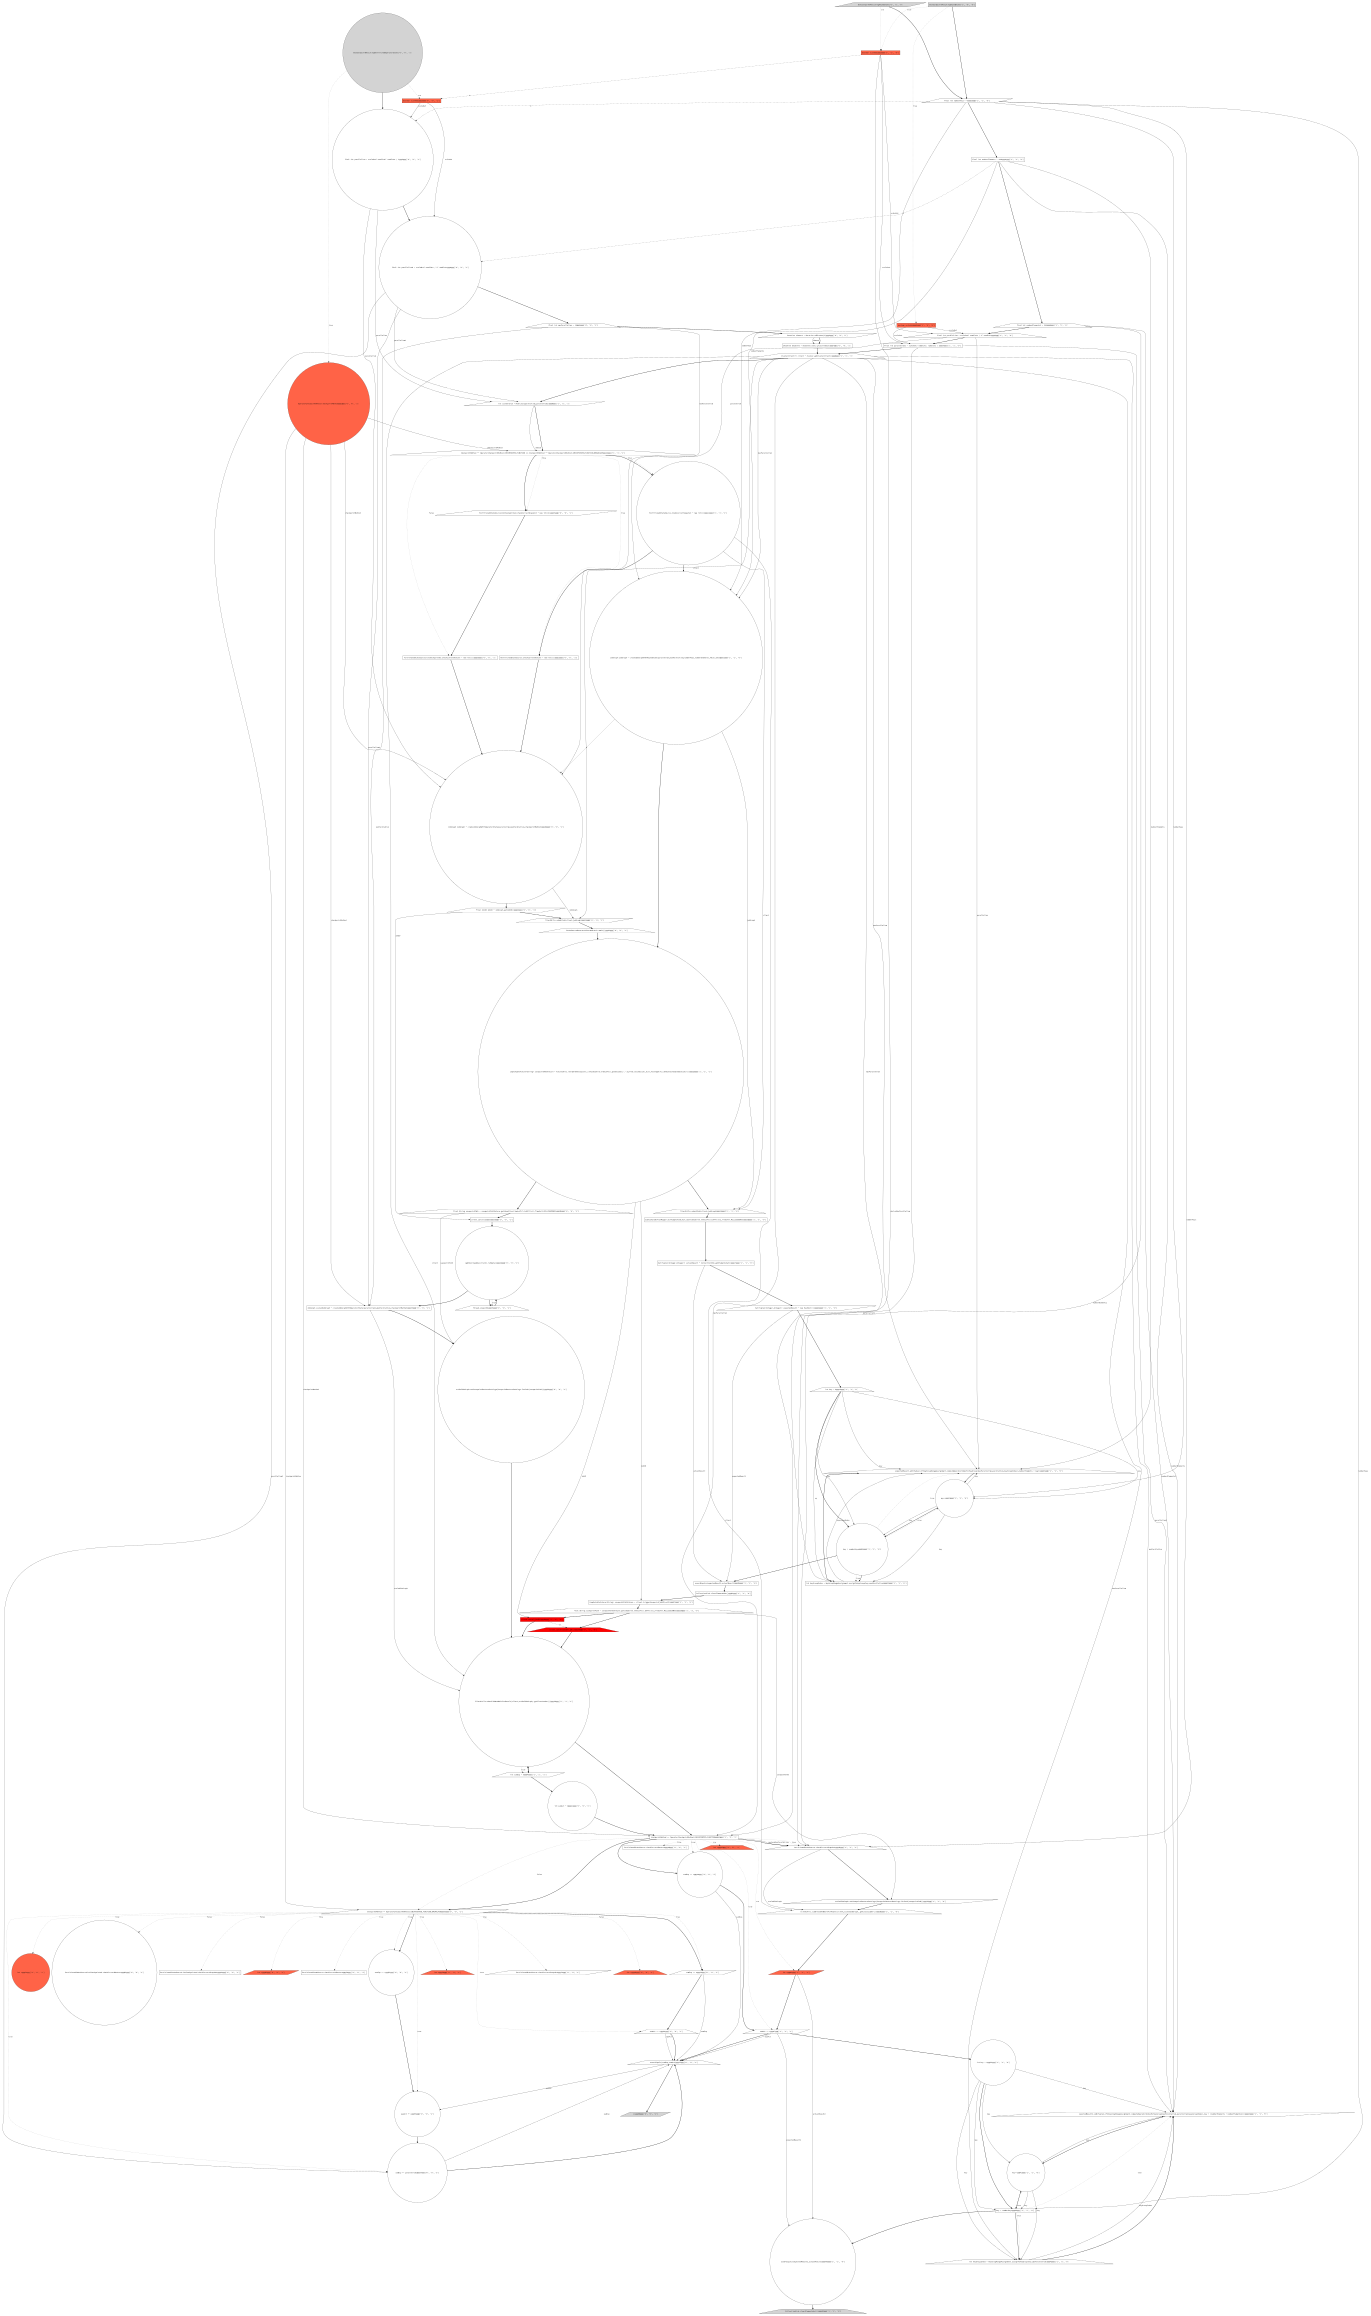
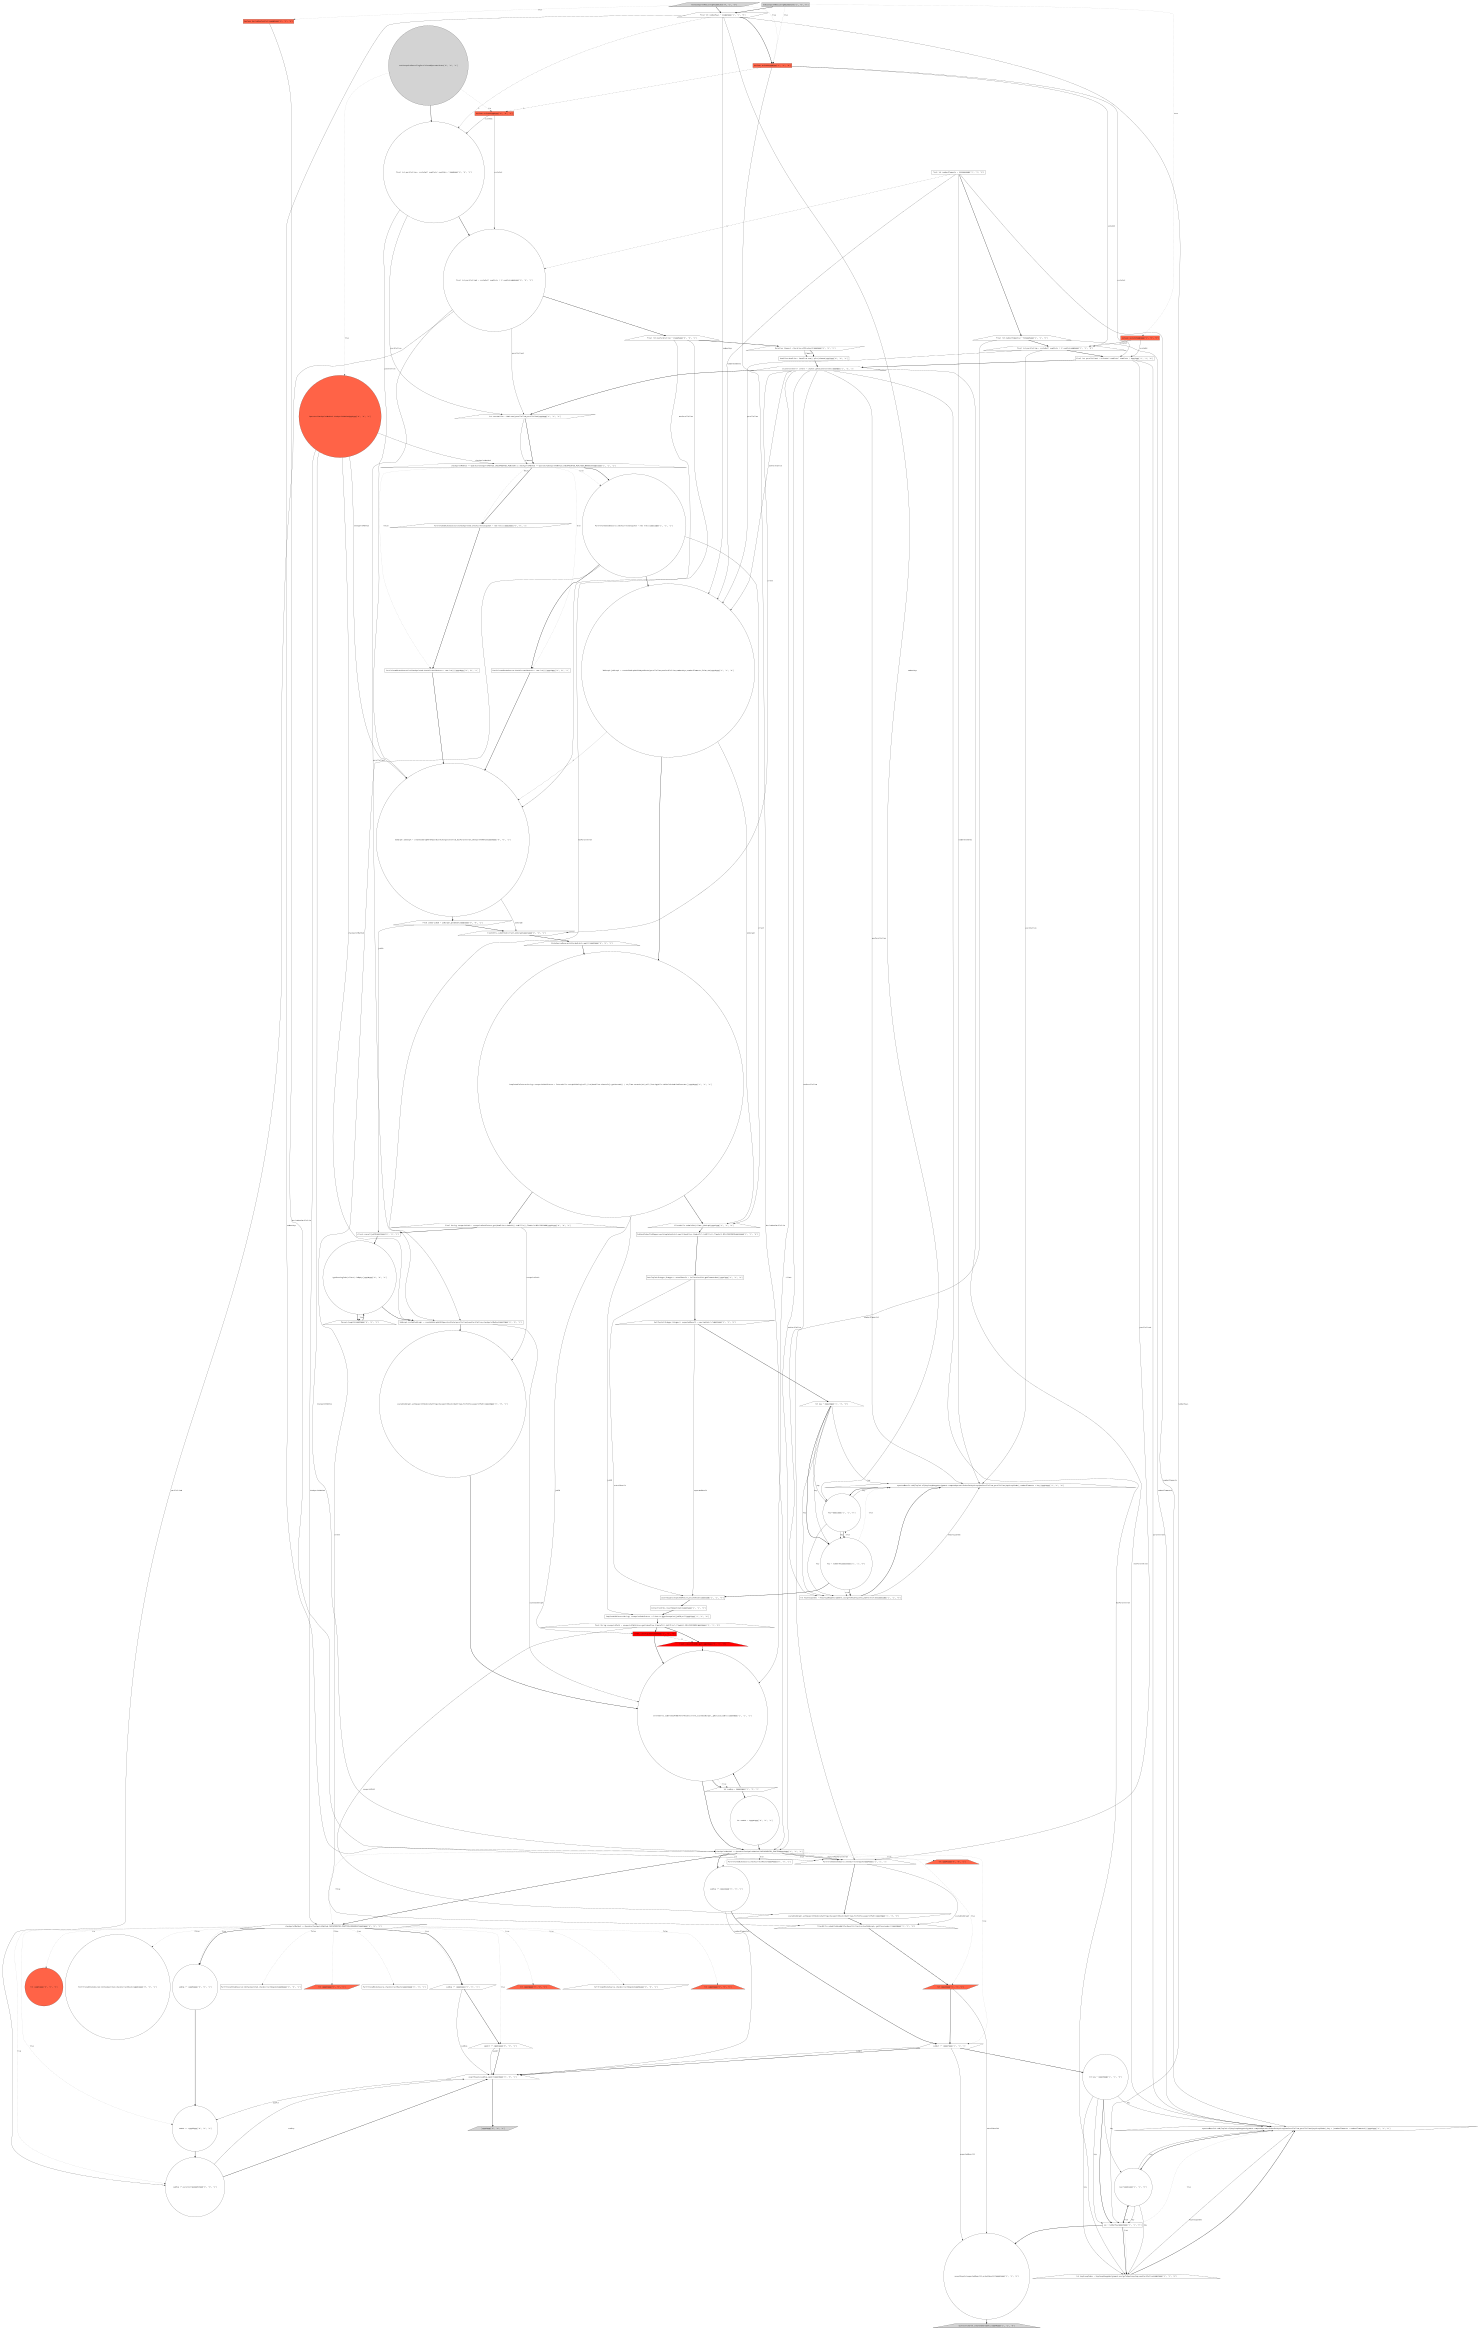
none -> (269, 21)
(982, 130) -> (760, 36)
(739, 1917) -> (742, 1931)
